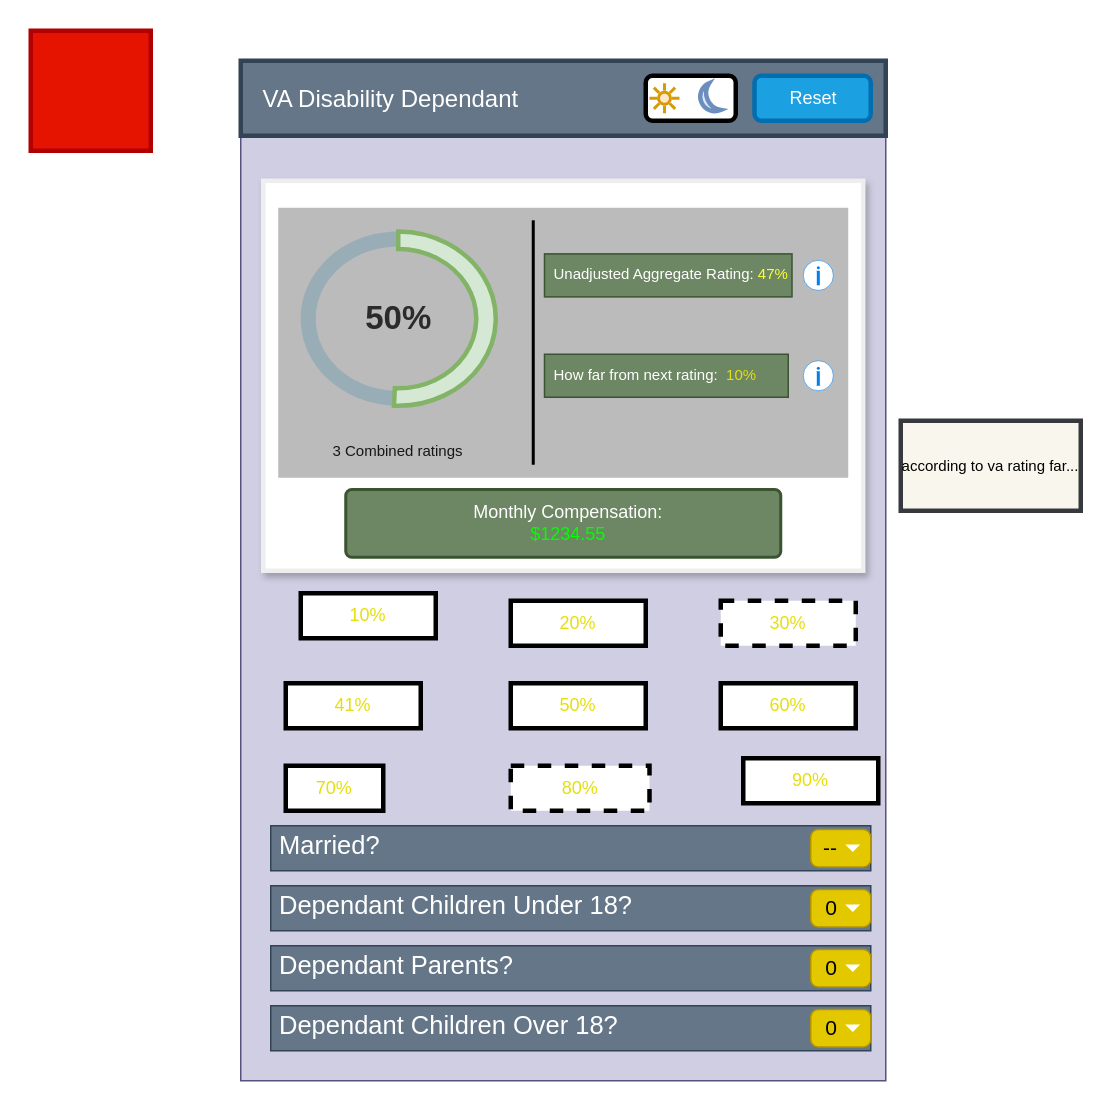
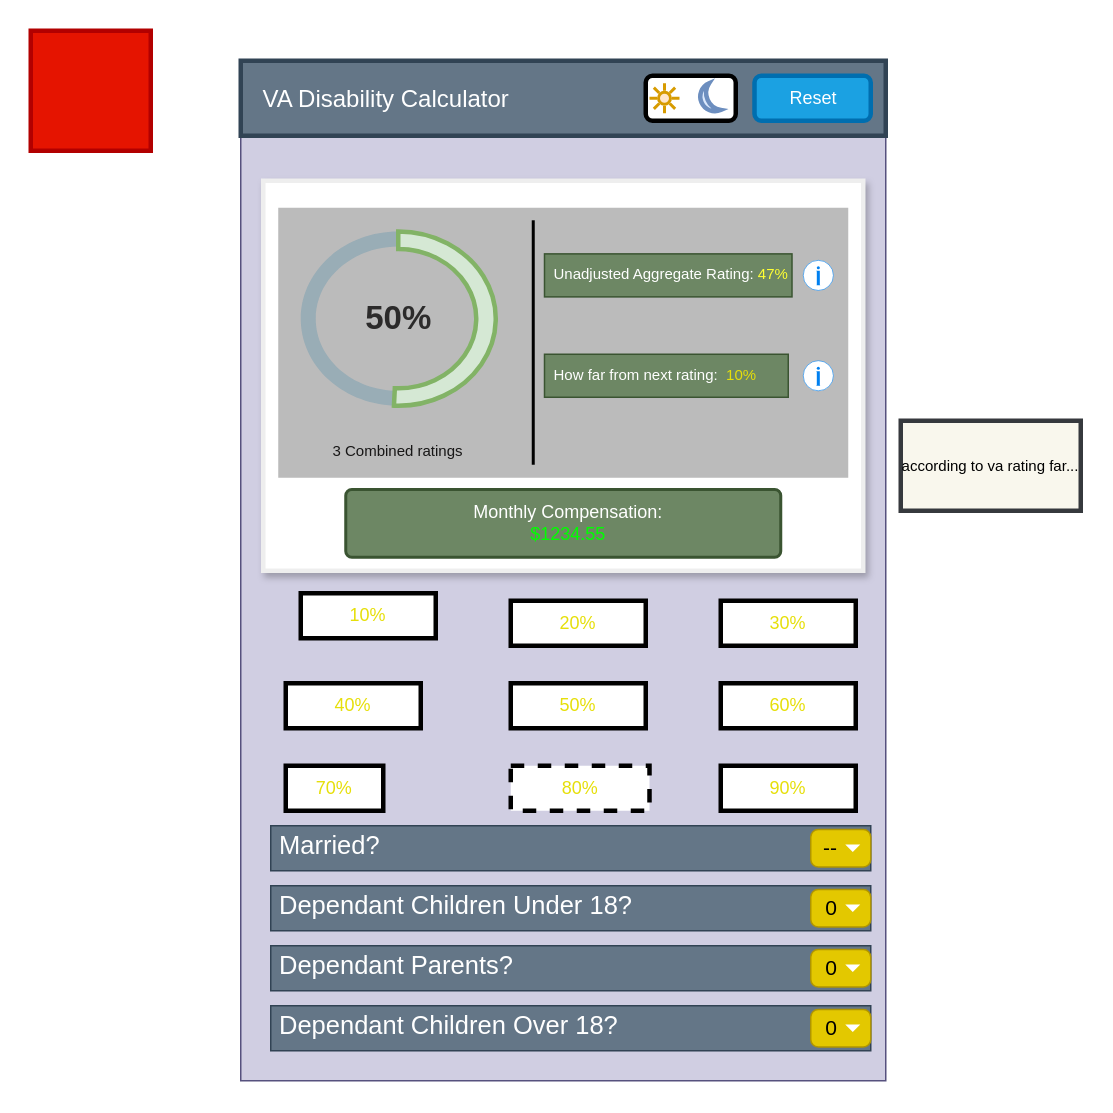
(399, 98) -> (400, 98)
(788, 623) -> (788, 623)
(353, 706) -> (353, 706)
(811, 781) -> (788, 788)
